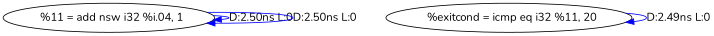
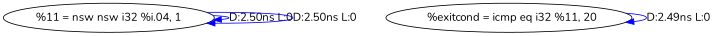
(109, 18) -> (109, 18)
